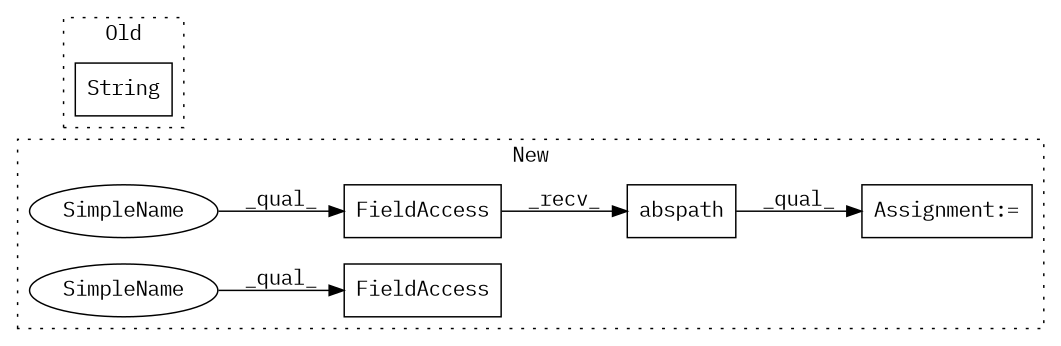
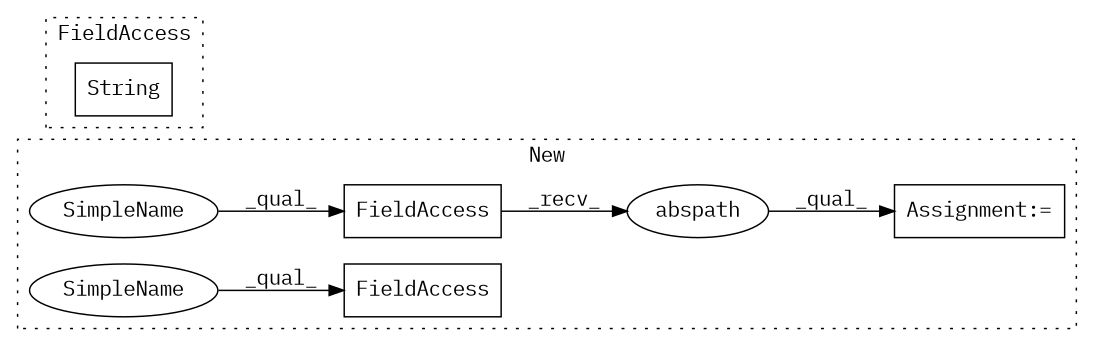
(124, 34) -> (124, 34)
(682, 211) -> (698, 211)
